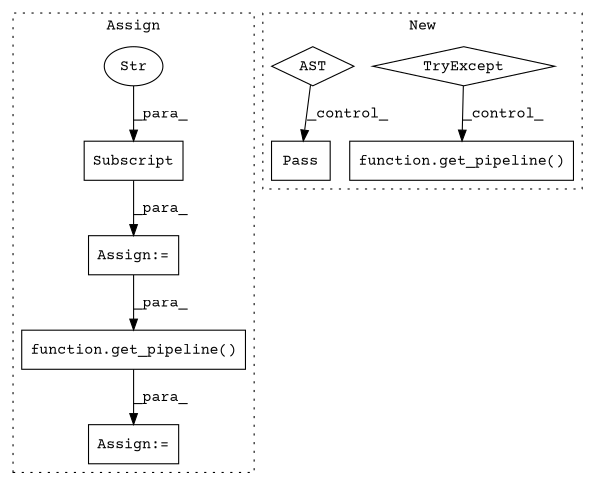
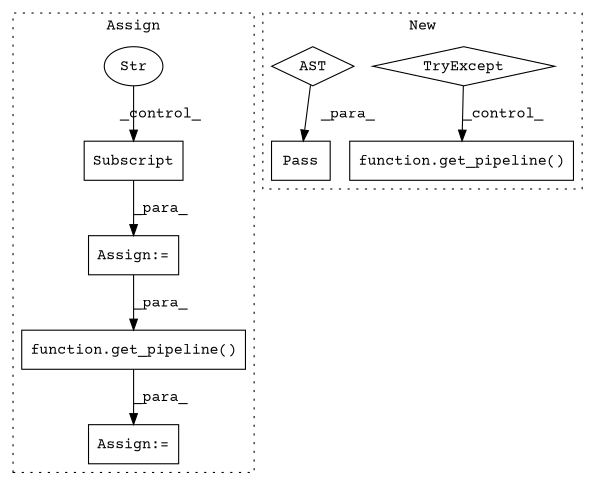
(161, 113) -> (161, 113)
(348, 113) -> (348, 113)
